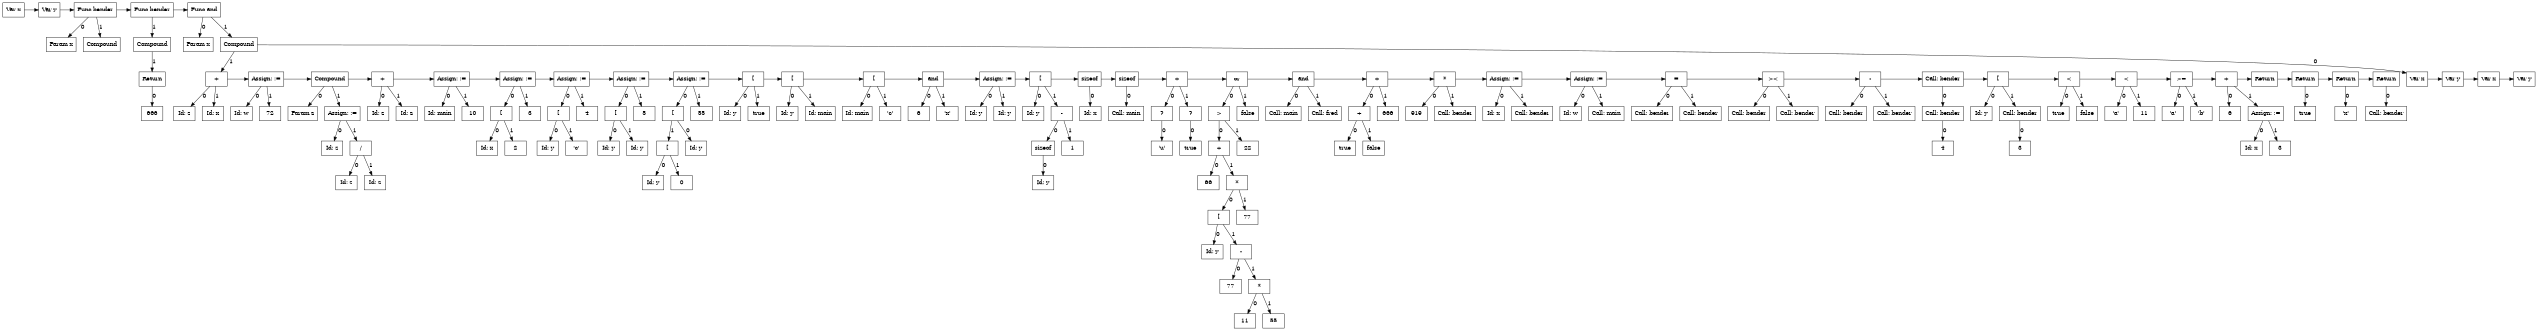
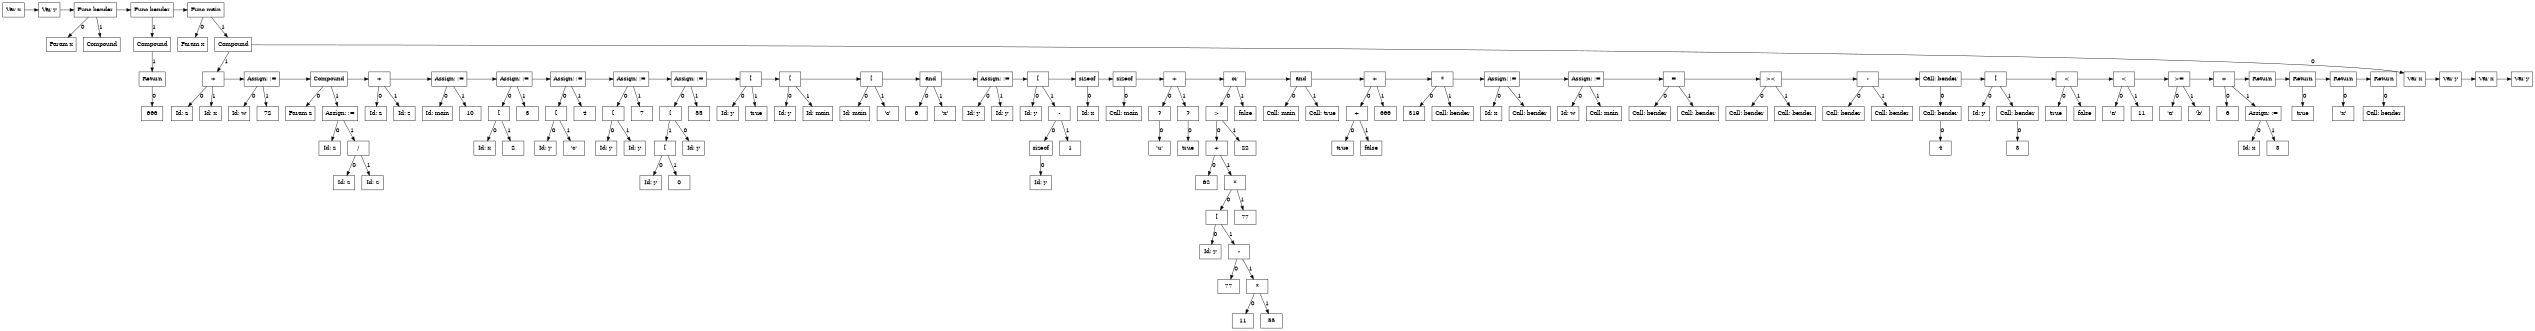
(204, 10) -> (206, 10)
(644, 114) -> (642, 114)
(1325, 114) -> (1322, 114)
(1416, 114) -> (1414, 114)
(1208, 183) -> (1206, 183)
